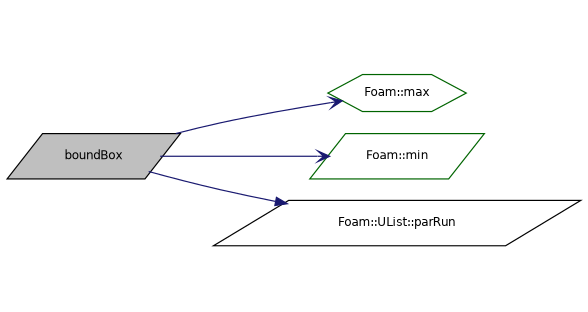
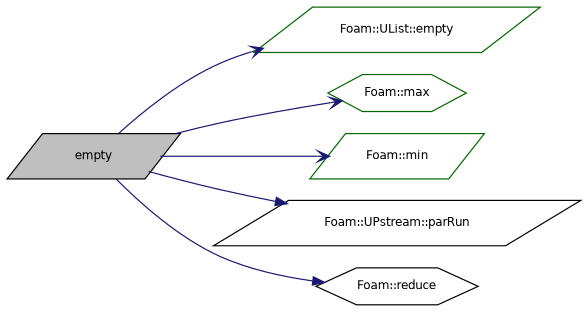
none -> (397, 30)
(94, 156) -> (94, 156)
(397, 223) -> (397, 223)
none -> (397, 286)
